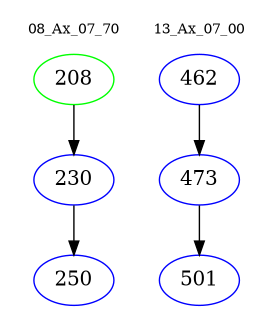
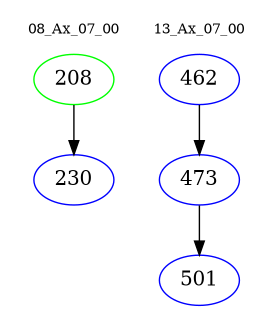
(74, 30) -> (74, 30)
(74, 280) -> none
